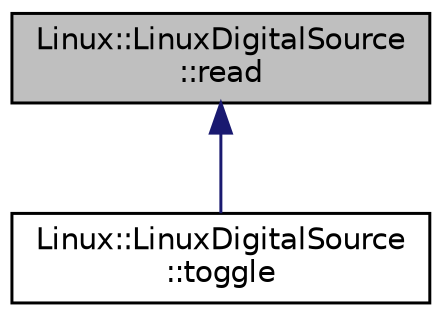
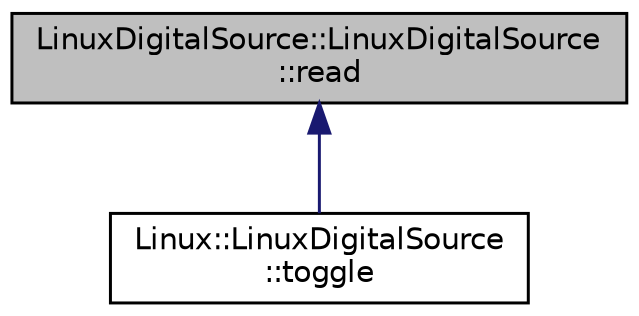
(221, 58) -> (319, 58)
